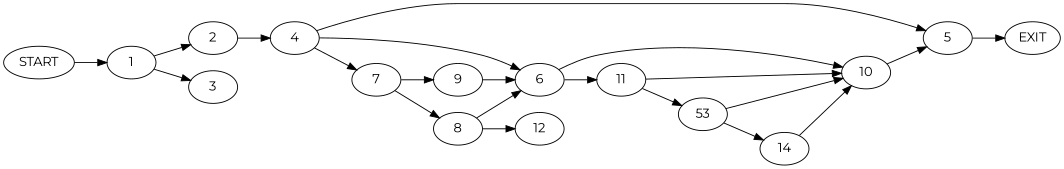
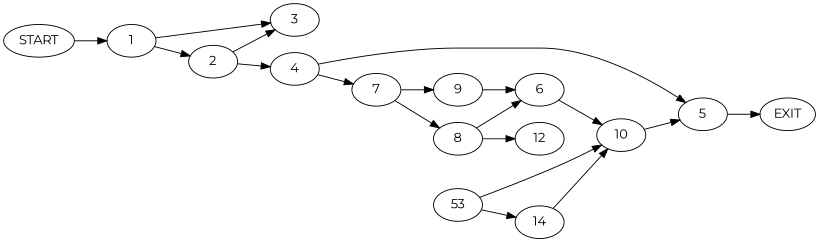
none -> (250, 43)
(417, 44) -> none
(621, 80) -> none
